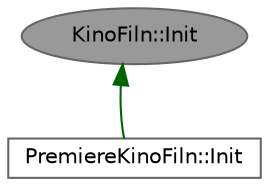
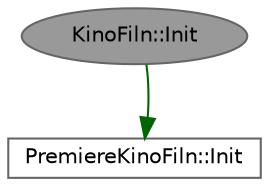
(121, 112) -> (148, 91)
